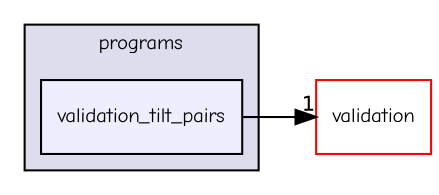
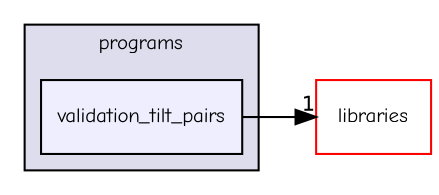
(374, 117) -> (374, 117)
